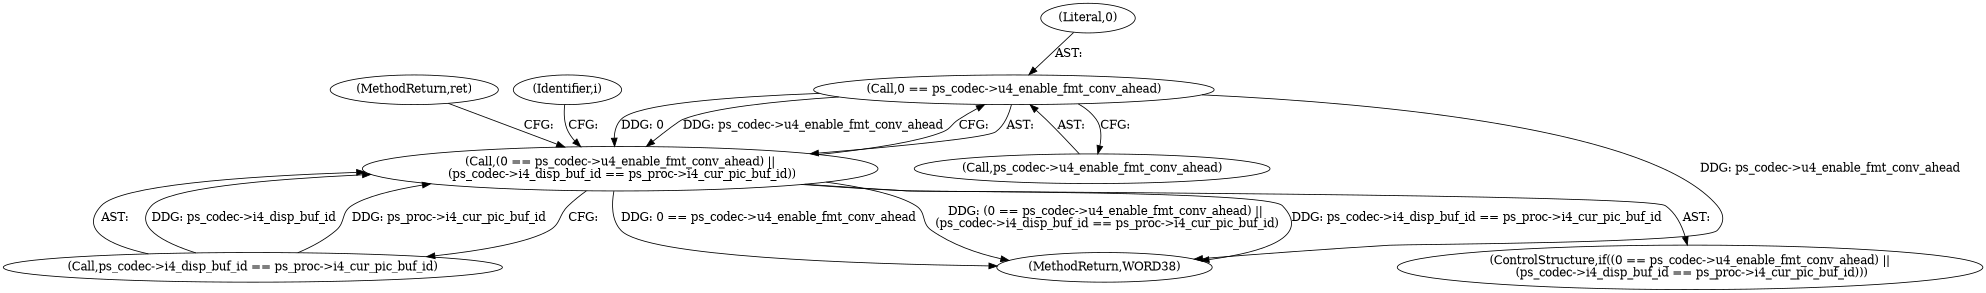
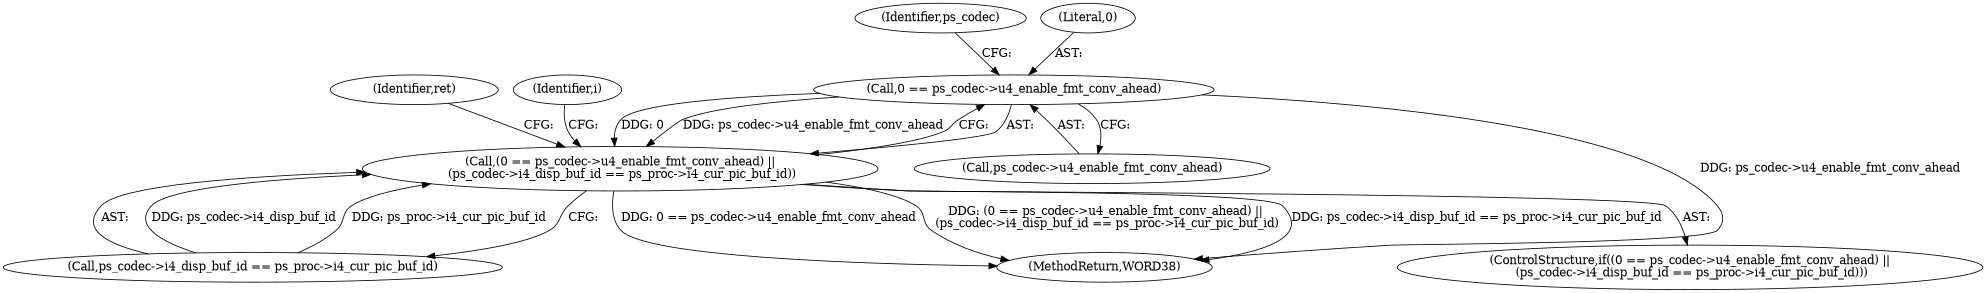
none -> (941, 18)
(414, 90) -> (414, 90)
